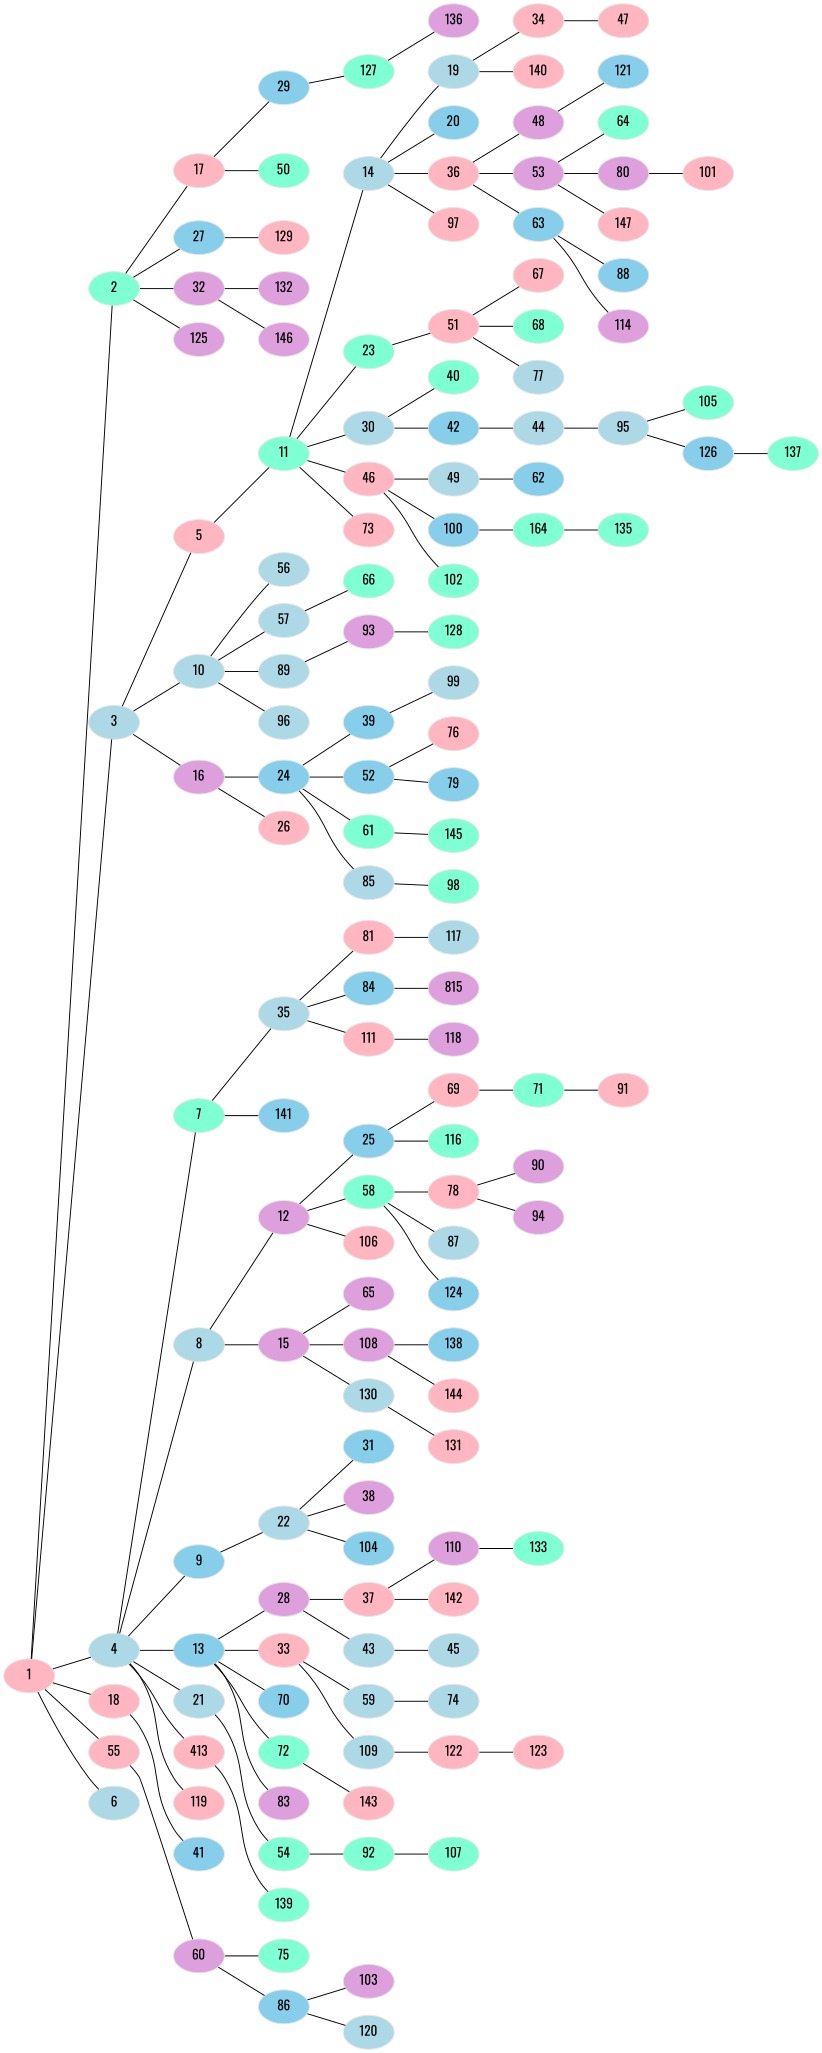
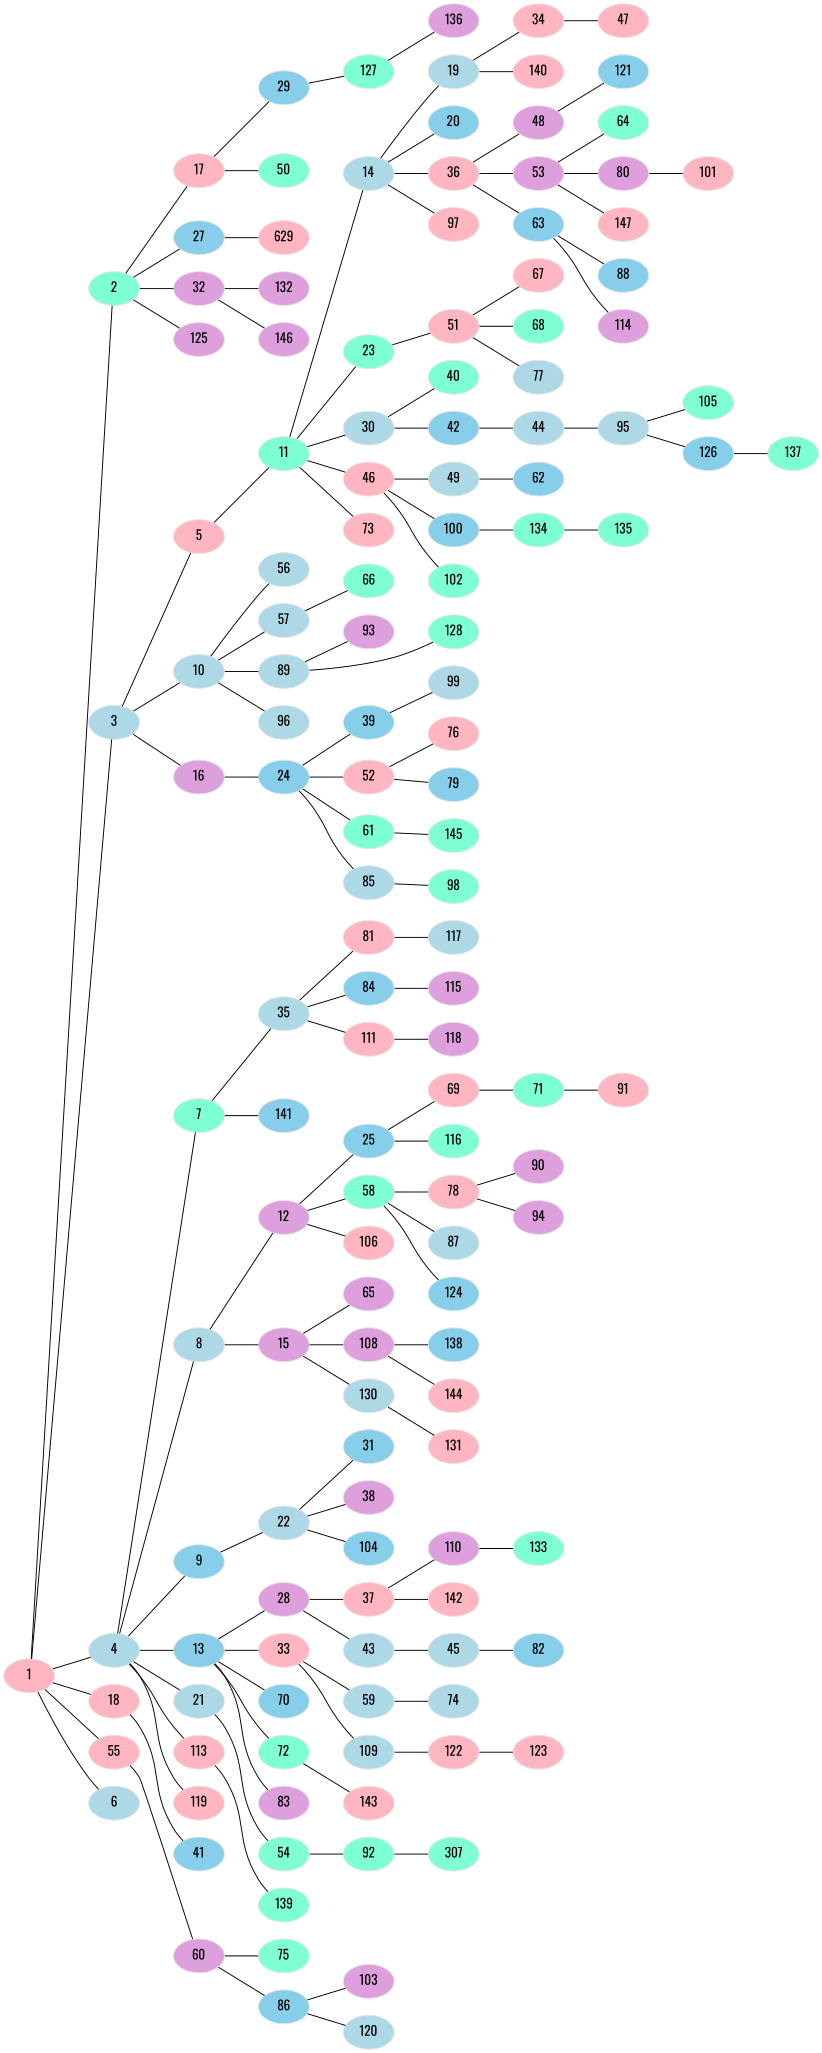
(284, 238) -> (284, 238)
(538, 530) -> (538, 530)
(411, 632) -> (373, 662)
(369, 777) -> (369, 777)
(284, 828) -> none
(454, 988) -> (454, 988)
none -> (538, 1650)
(199, 1752) -> (199, 1752)
(454, 1854) -> (454, 1854)
